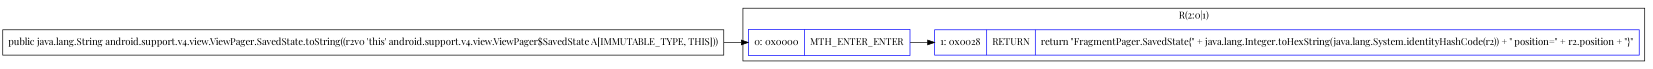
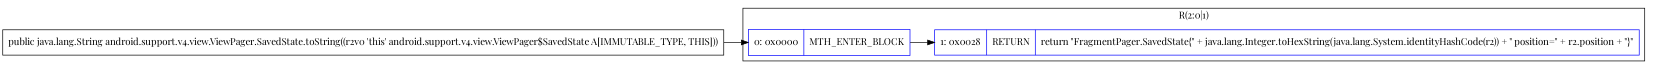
(857, 42) -> (857, 42)
